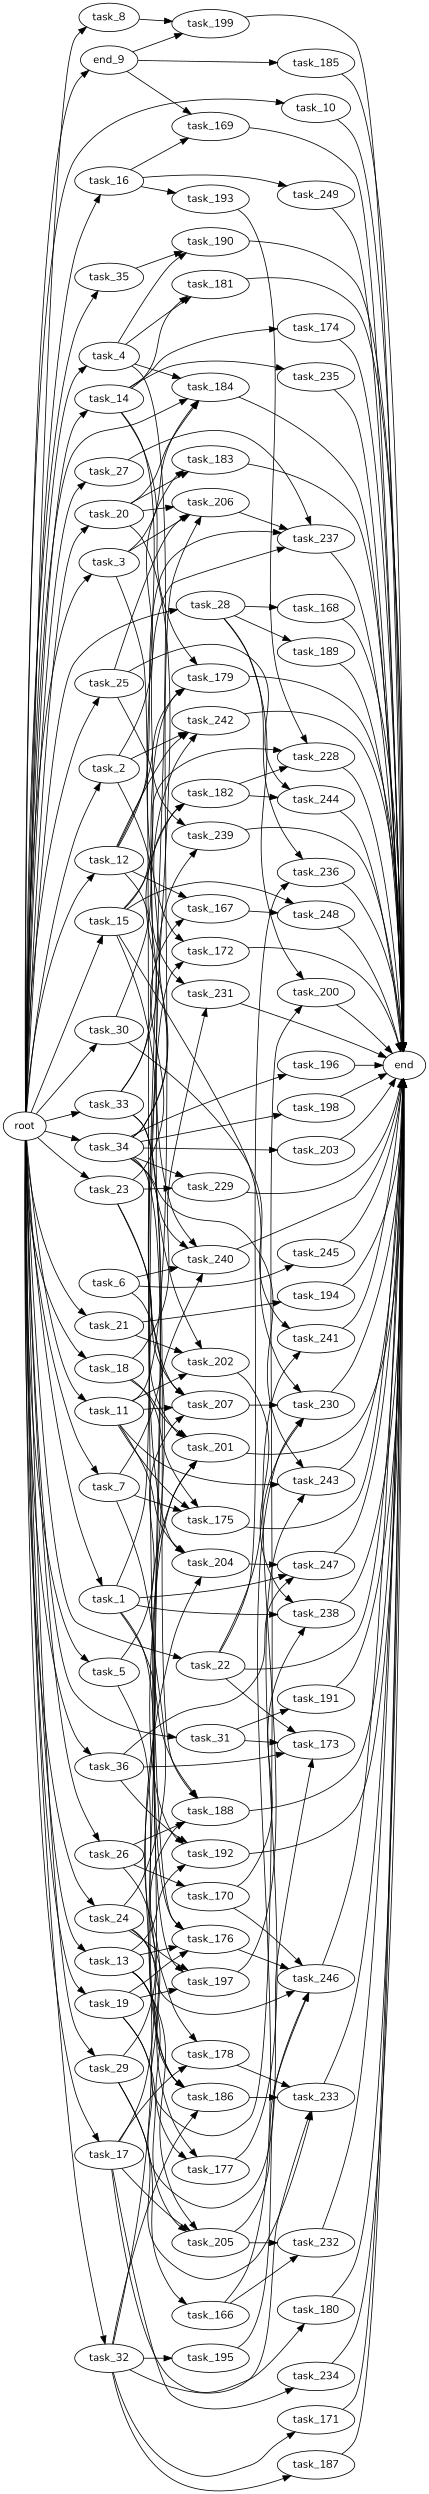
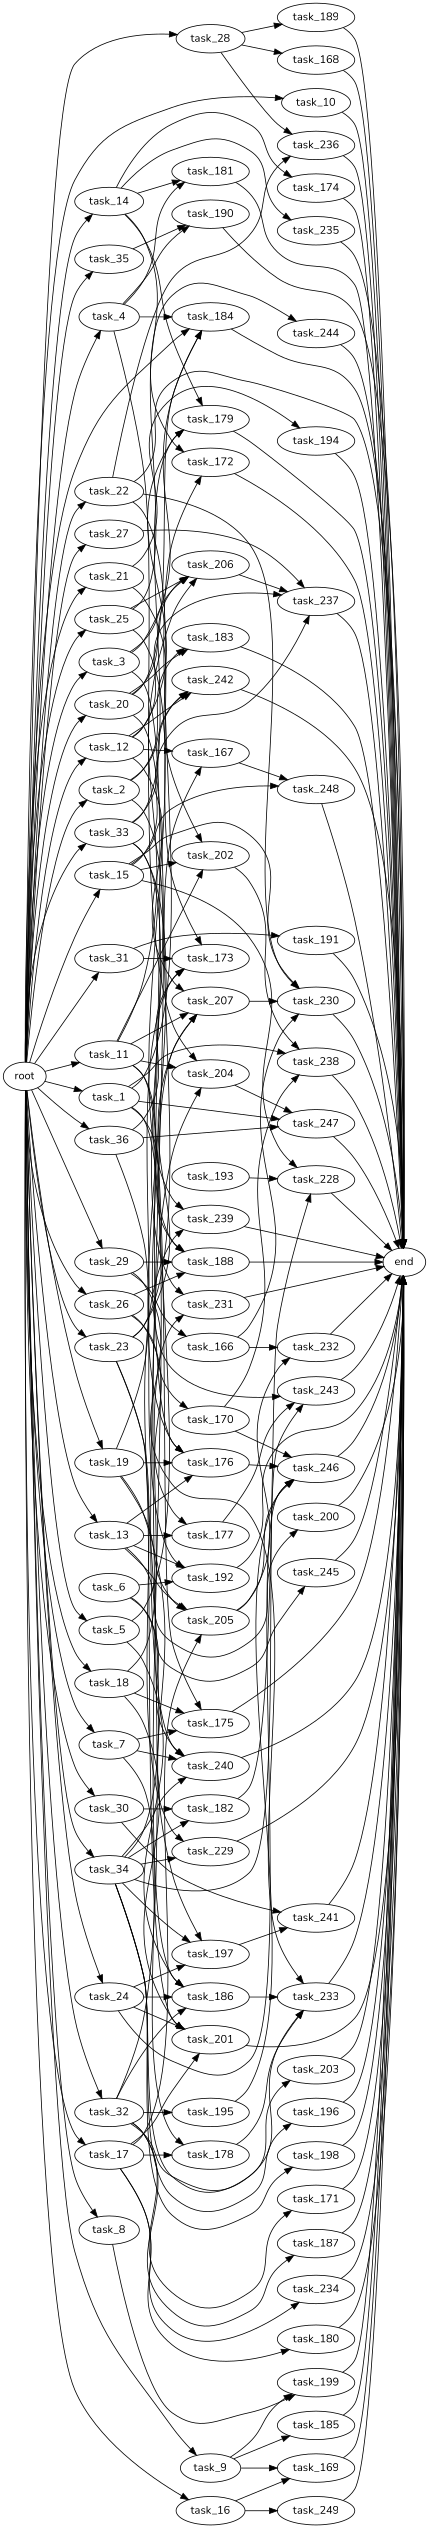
(109, 60) -> (211, 2468)
(154, 189) -> none
(259, 796) -> none
(264, 804) -> none
